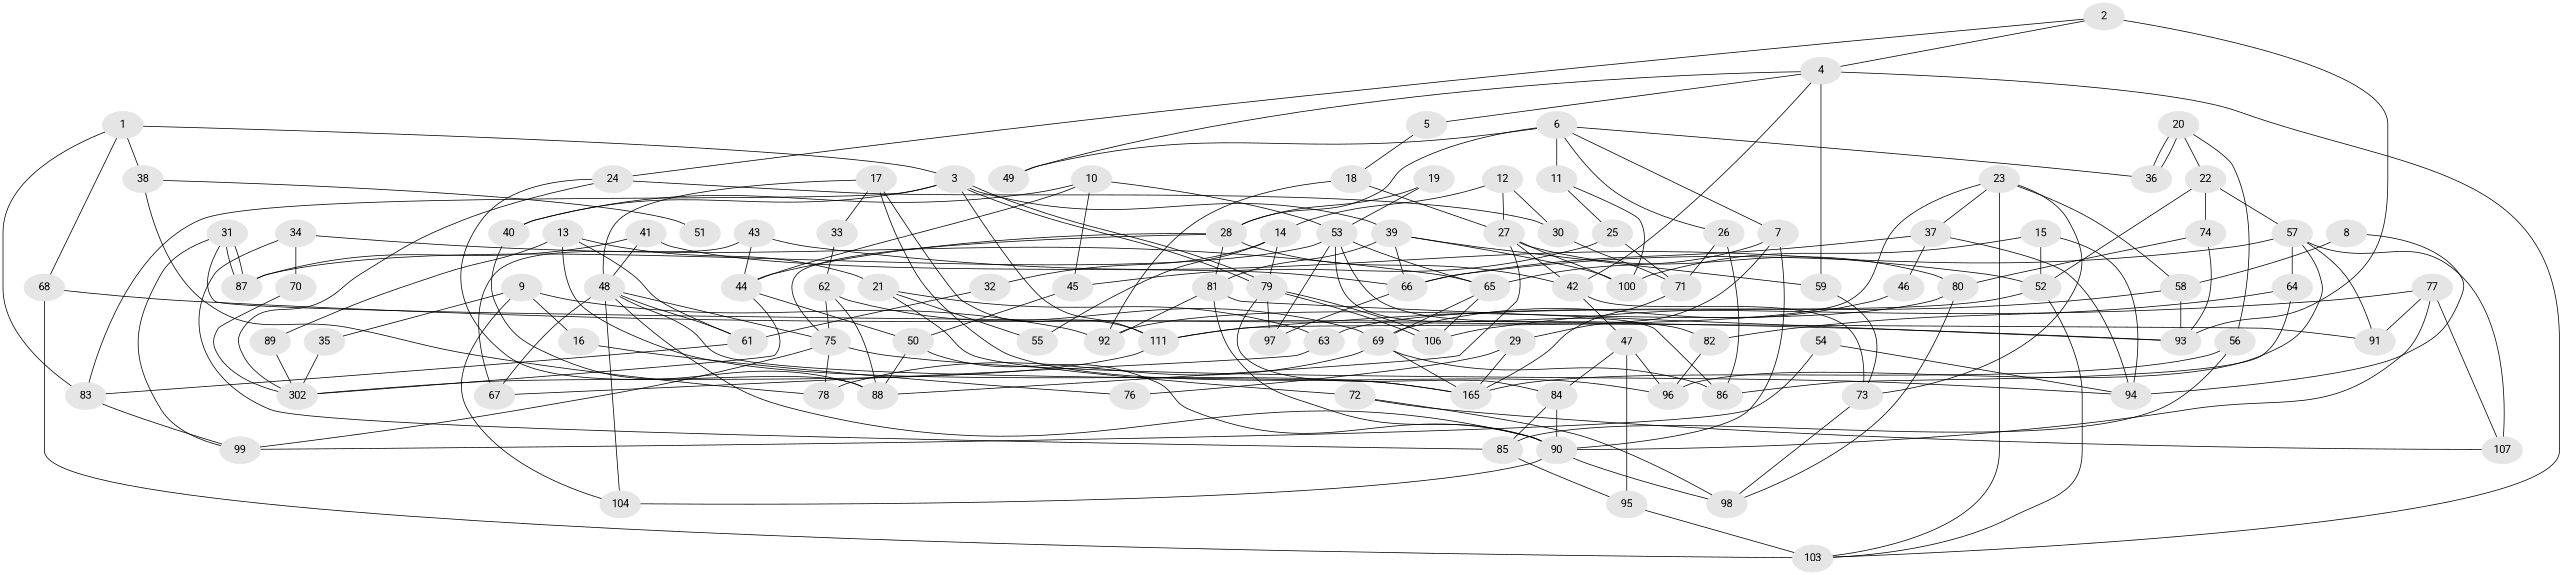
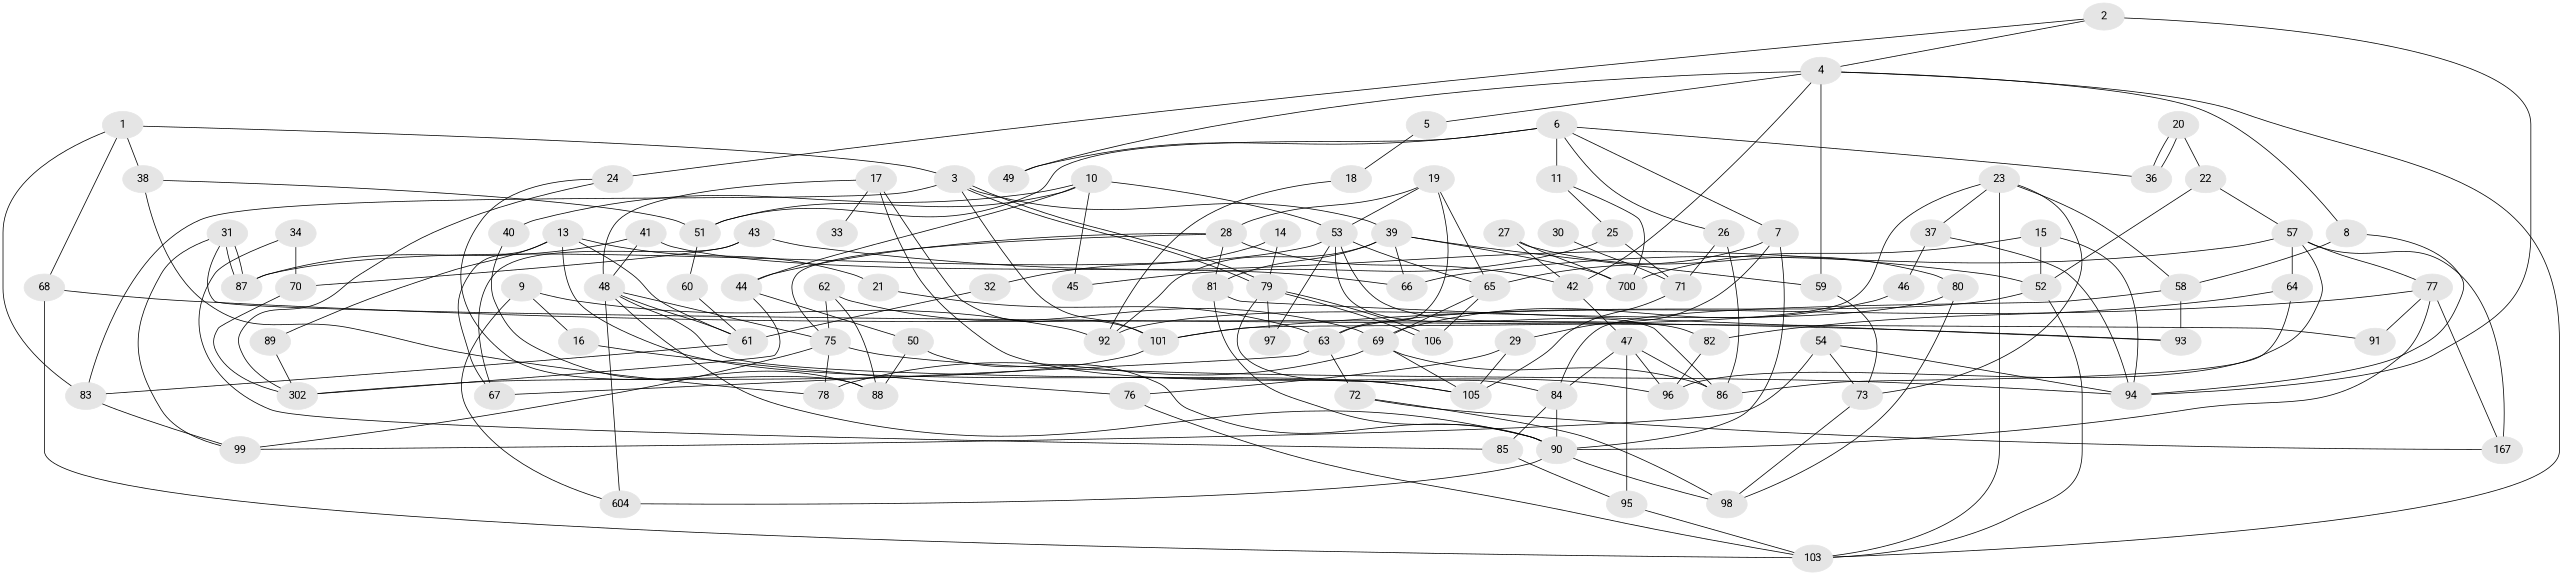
none -> (2177, 103)
(2388, 144) -> (2531, 187)
(1503, 179) -> none
(1391, 182) -> (1057, 170)
(1112, 195) -> none
(771, 202) -> none
none -> (923, 206)
(1442, 211) -> none
(2206, 233) -> none
(1789, 248) -> none
(808, 251) -> (1462, 233)
(831, 260) -> none
(747, 263) -> (528, 269)
(2346, 277) -> (2362, 261)
none -> (687, 288)
(1627, 288) -> (1627, 288)
none -> (1436, 297)
(1984, 306) -> (1846, 306)
(1748, 307) -> (1841, 367)
(1002, 312) -> none
(1337, 313) -> none
(1159, 315) -> (1176, 280)
(543, 337) -> (467, 279)
(324, 342) -> none
(1037, 342) -> none
(1159, 342) -> (1159, 342)
(2235, 342) -> none
(1316, 368) -> none
none -> (1674, 369)
(1208, 384) -> (1340, 369)
(1471, 396) -> (1471, 396)
(2502, 450) -> (2502, 450)
none -> (1466, 492)
(620, 504) -> (620, 504)
